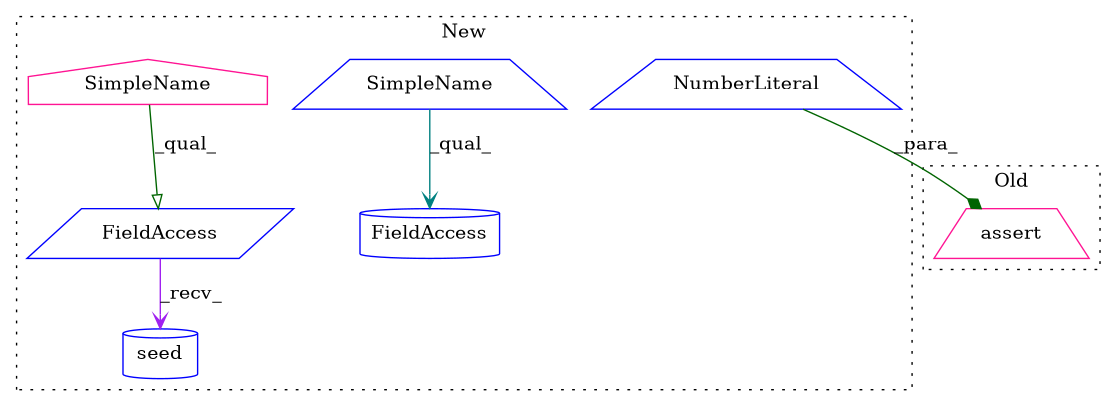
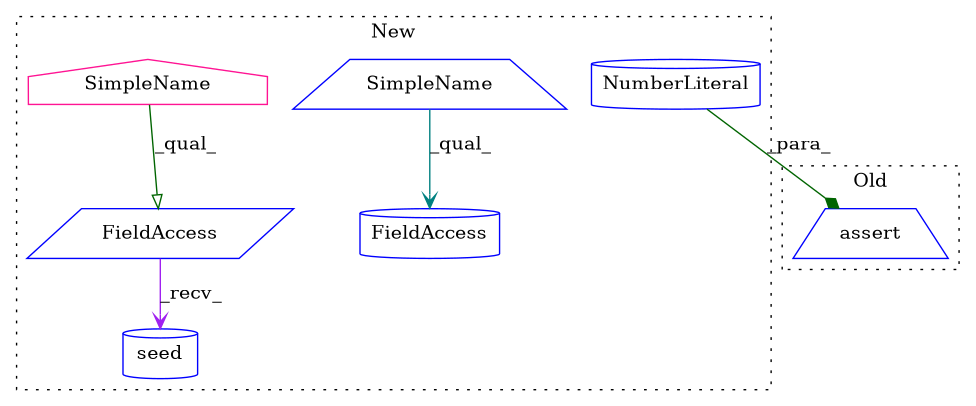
(746, 84) -> (676, 84)
(1012, 234) -> (871, 234)
